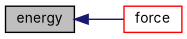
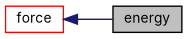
(106, 19) -> (95, 19)
